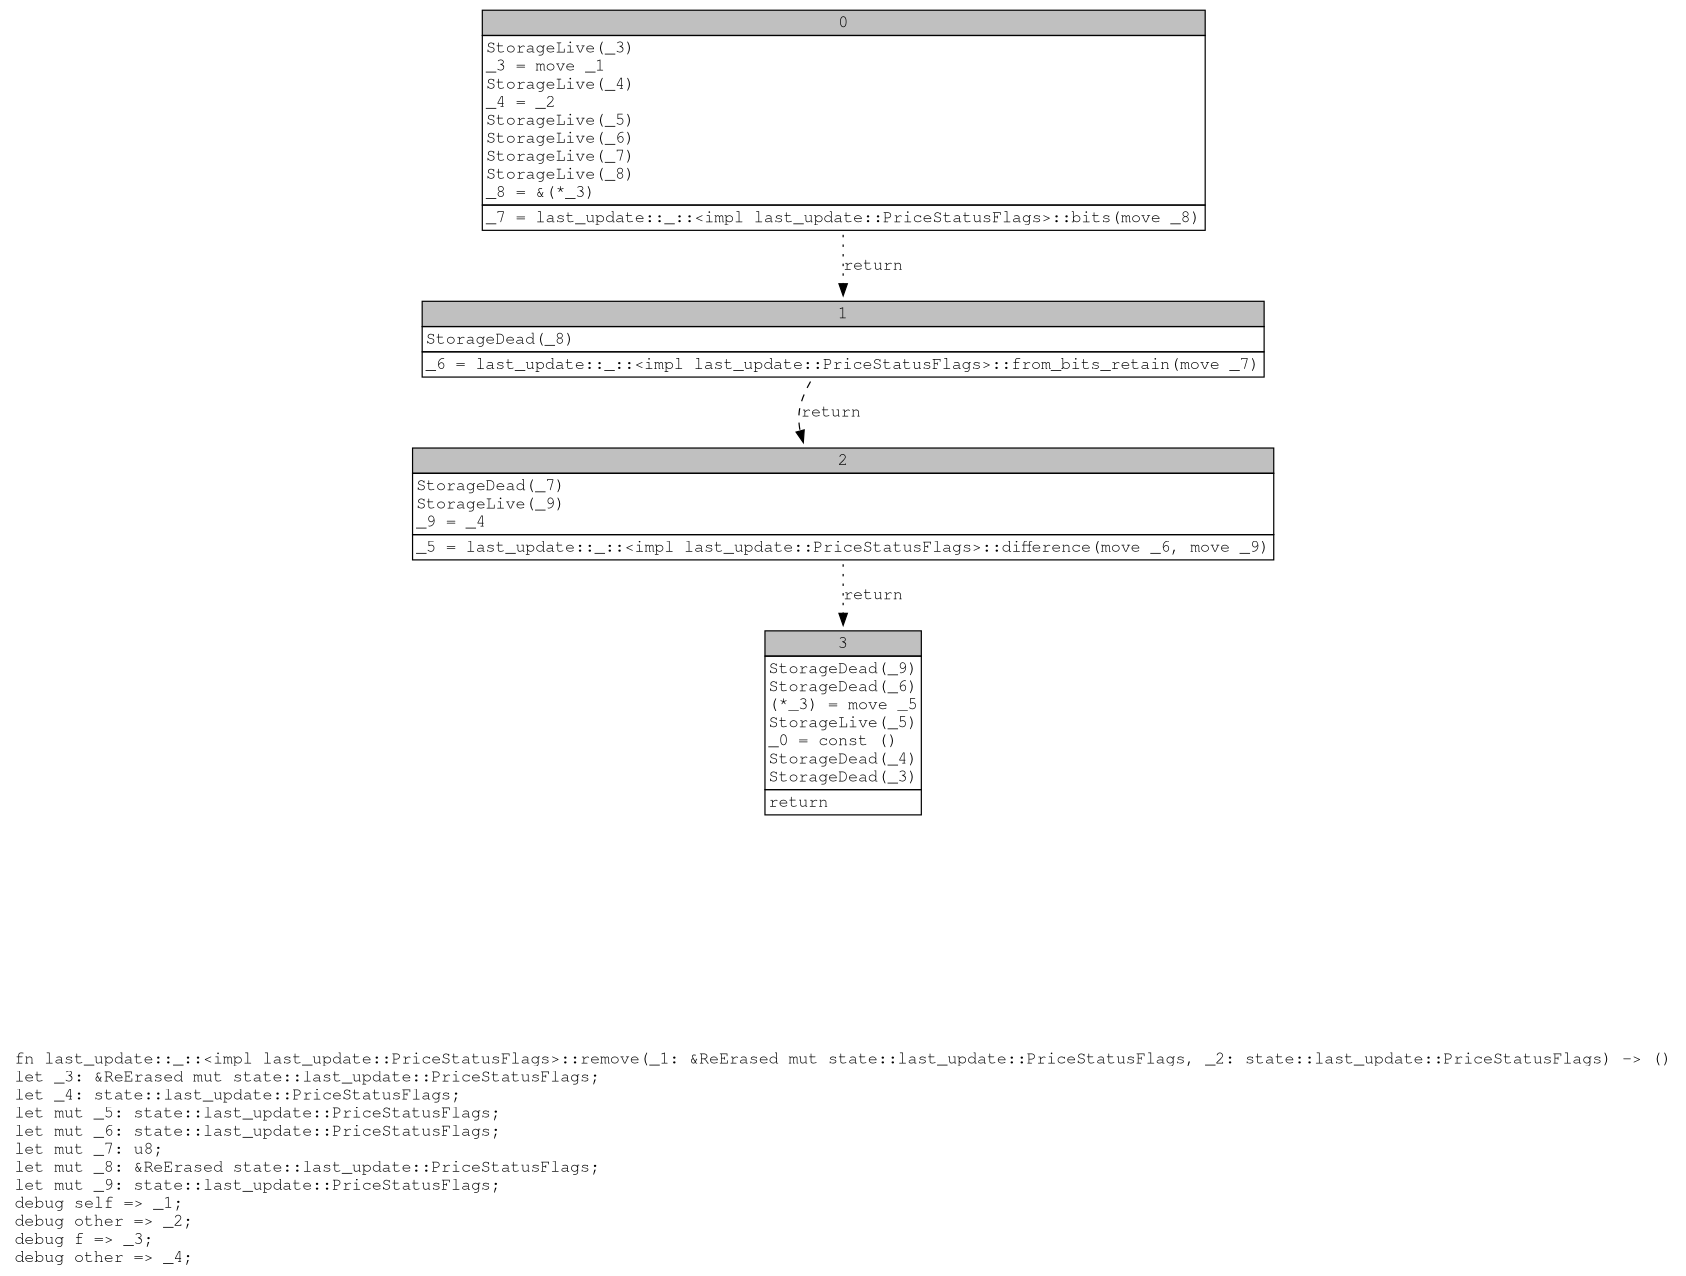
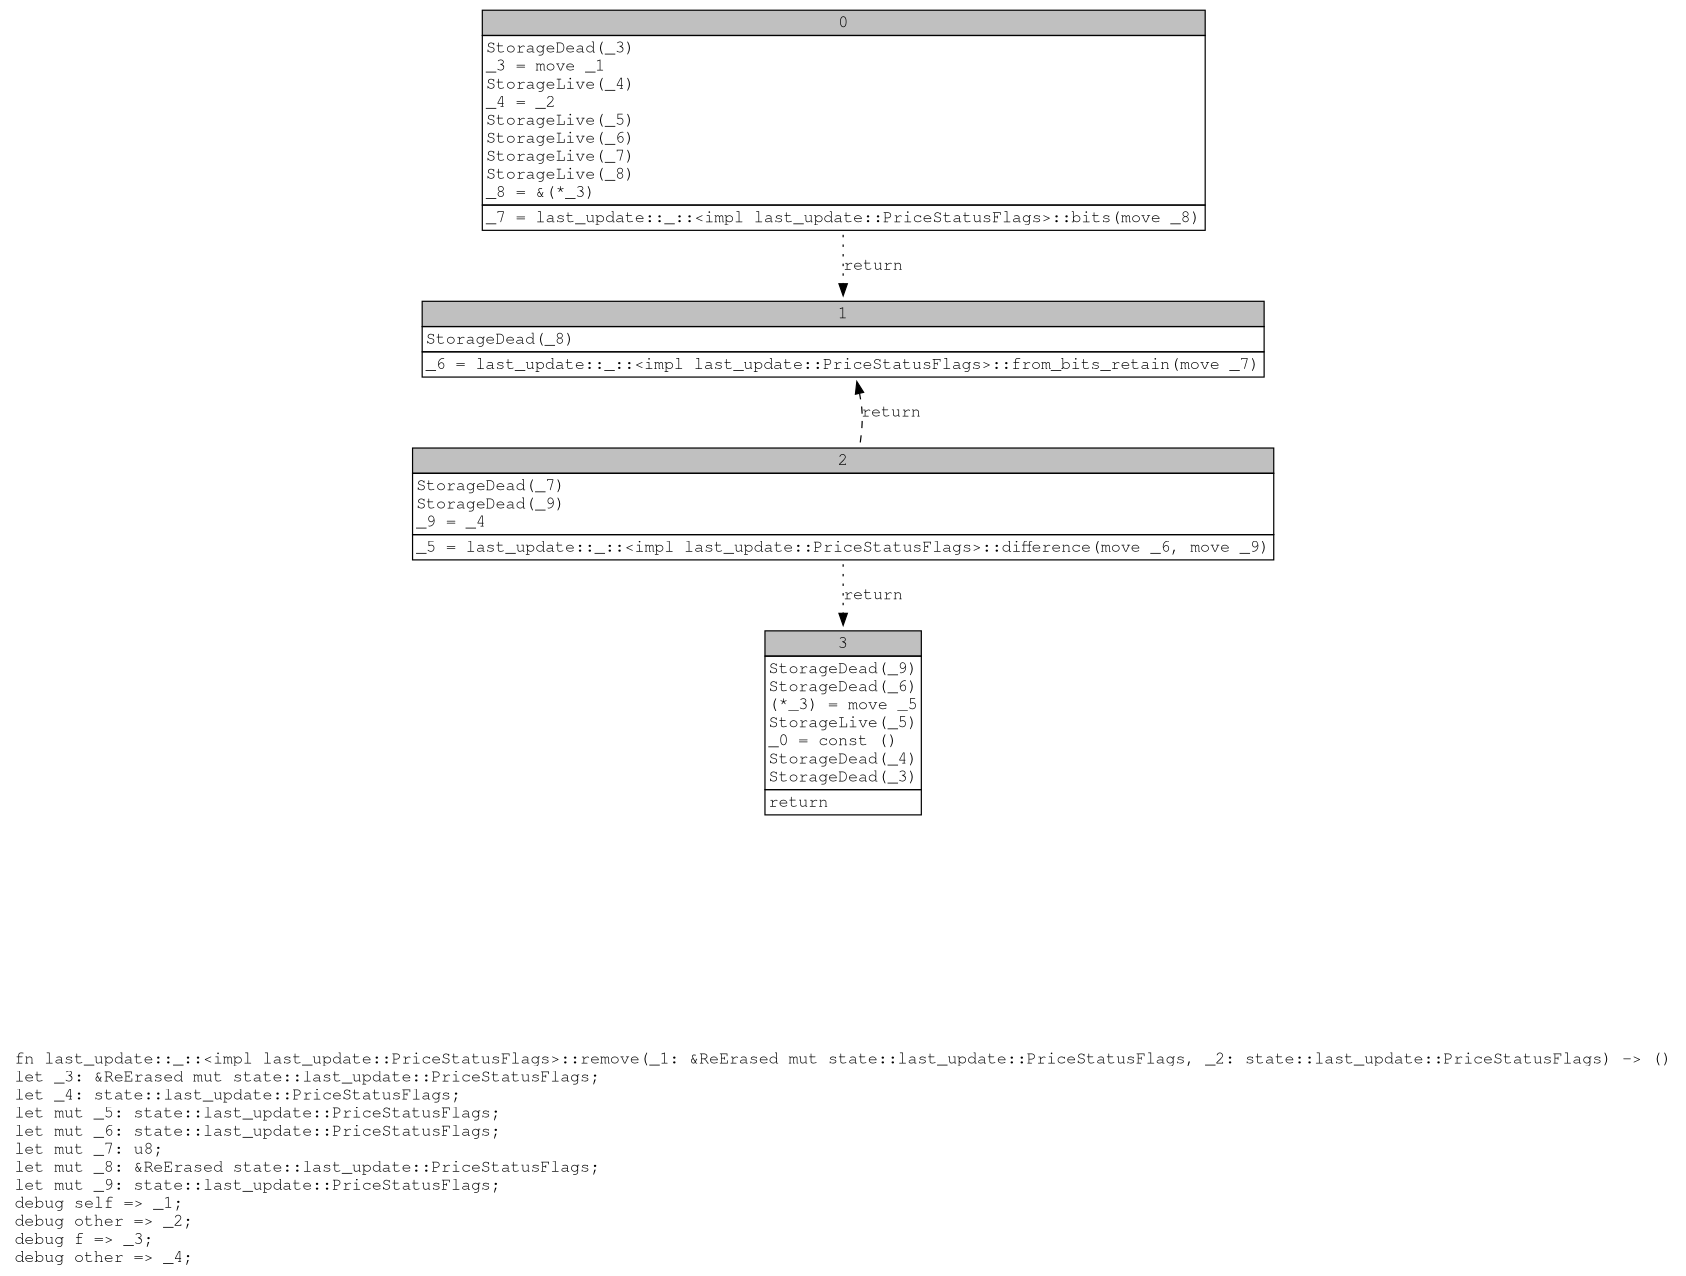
(560, 48) -> (560, 48)
(800, 405) -> (862, 418)
(491, 503) -> (491, 503)
